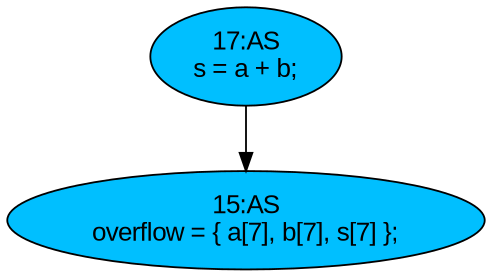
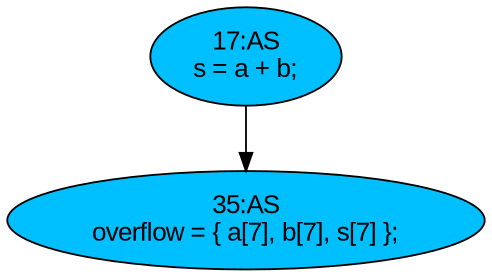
(246, 220) -> (246, 220)
